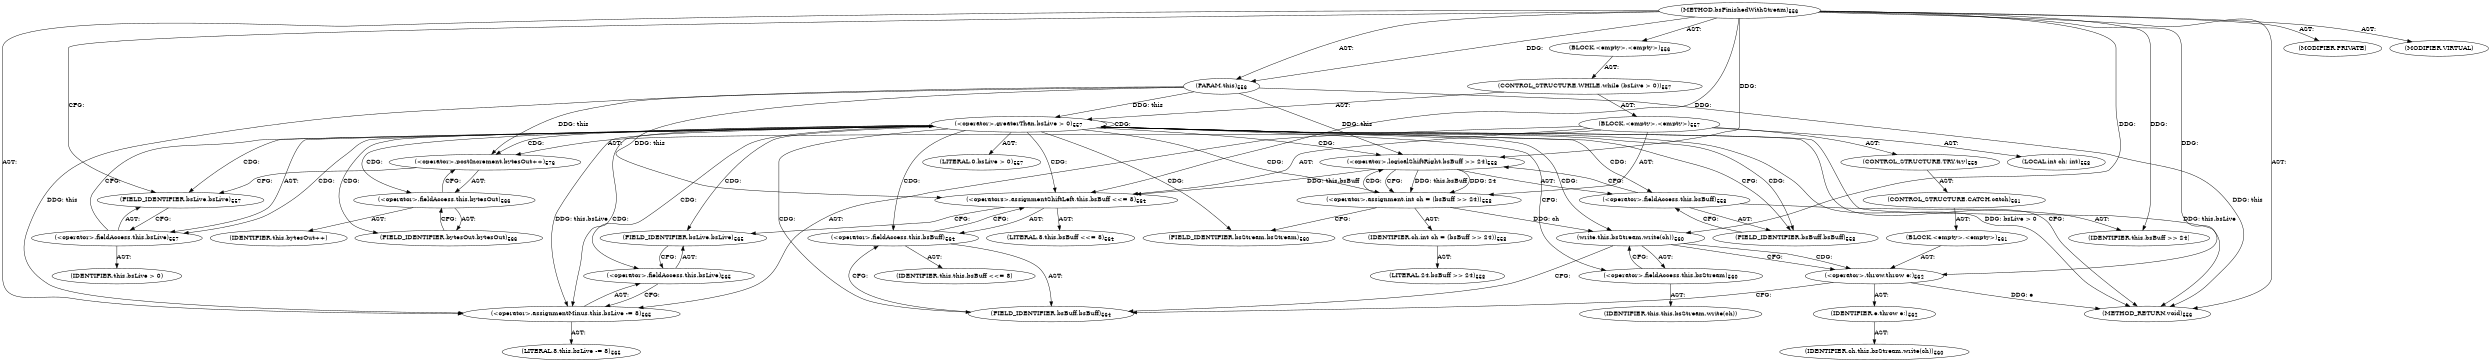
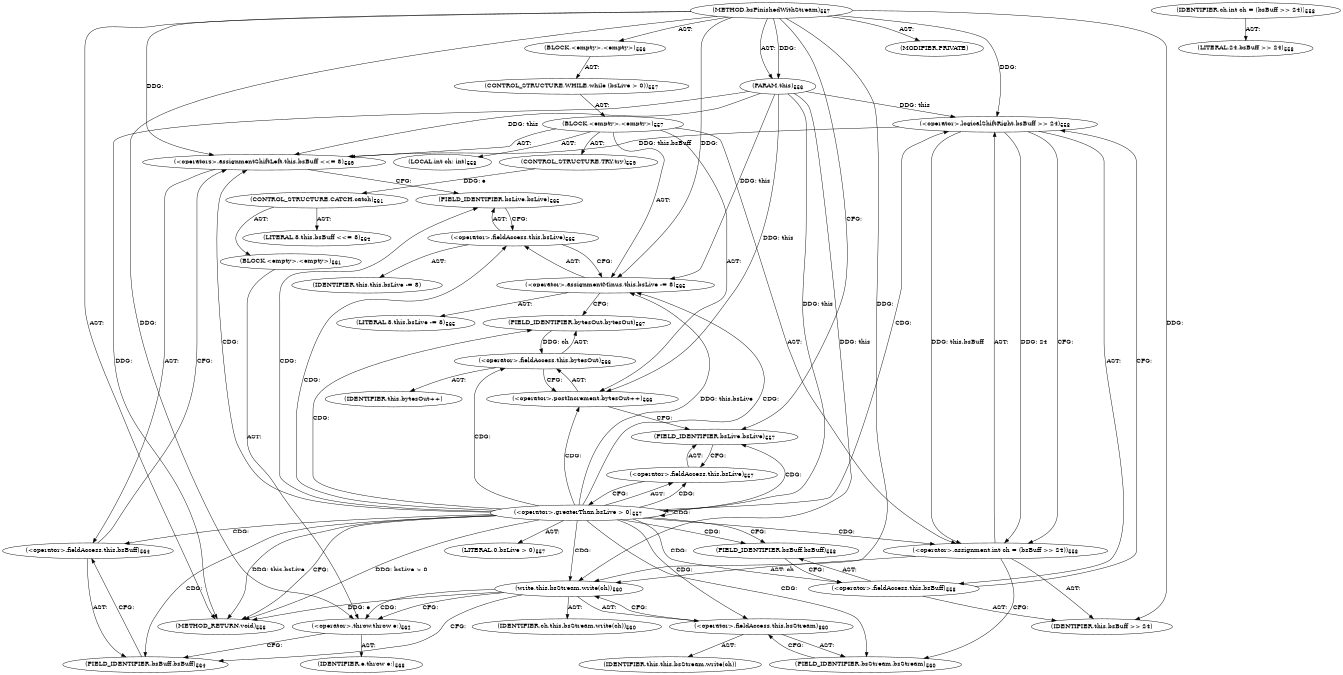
(1794, 10) -> (825, 10)
(2439, 48) -> none
(1298, 106) -> none
(11, 162) -> (710, 143)
(550, 162) -> (648, 398)
(1375, 181) -> (1002, 342)
(1948, 181) -> (475, 181)
(1141, 200) -> (349, 162)
(1551, 200) -> (686, 570)
(2248, 200) -> (125, 361)
(1058, 217) -> (317, 217)
(1422, 217) -> (1052, 585)
(450, 219) -> (556, 342)
(1546, 219) -> (782, 570)
(512, 237) -> (640, 323)
(1733, 275) -> (823, 626)
(117, 276) -> none
(955, 276) -> none
none -> (367, 285)
(2003, 297) -> (379, 601)
none -> (593, 302)
(1913, 313) -> (400, 664)
(1874, 331) -> (568, 606)
none -> (847, 430)
none -> (811, 645)
none -> (792, 651)
